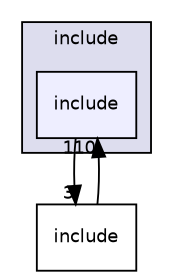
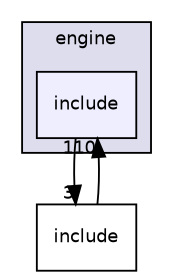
(87, 40) -> (87, 40)
